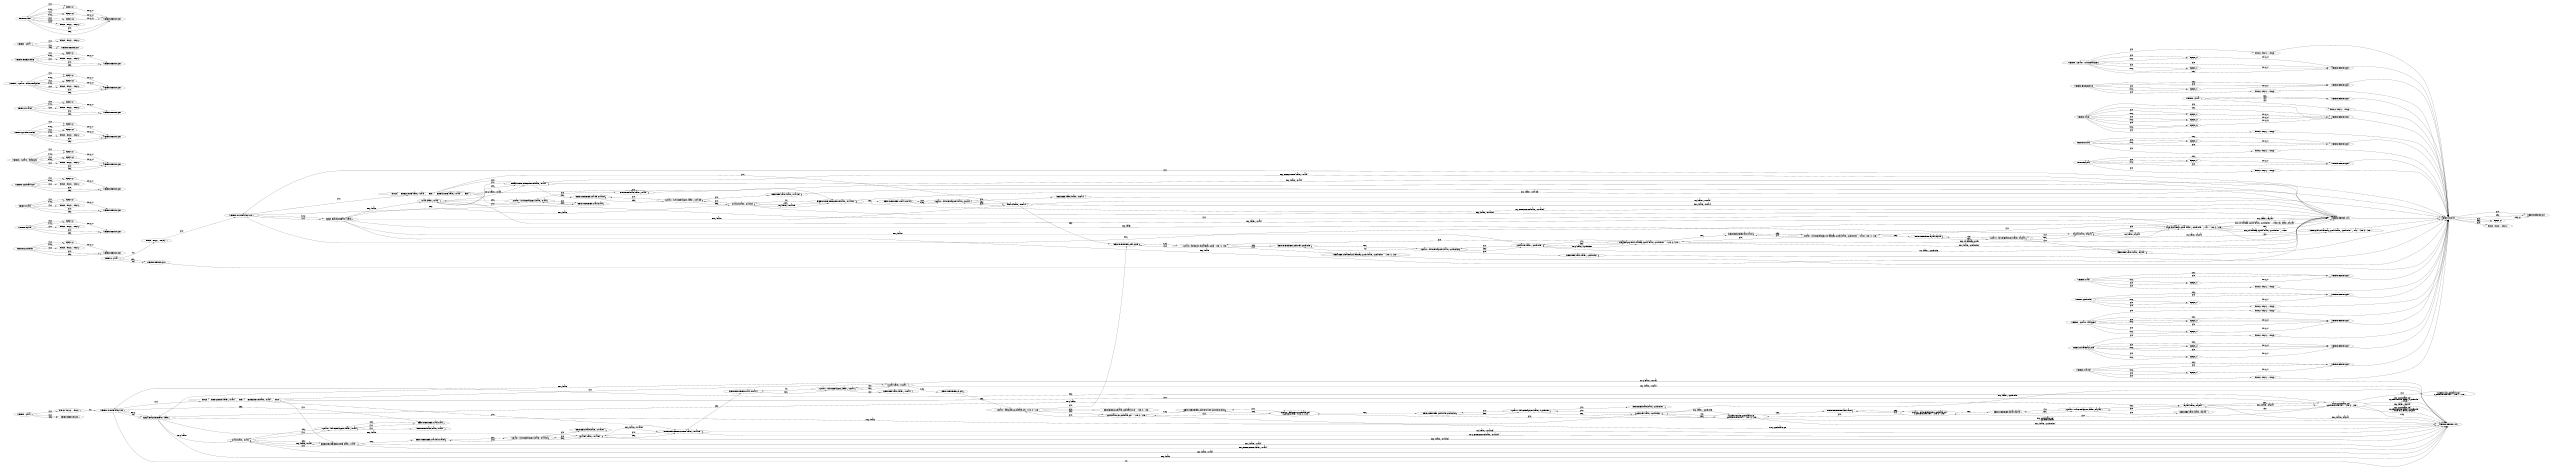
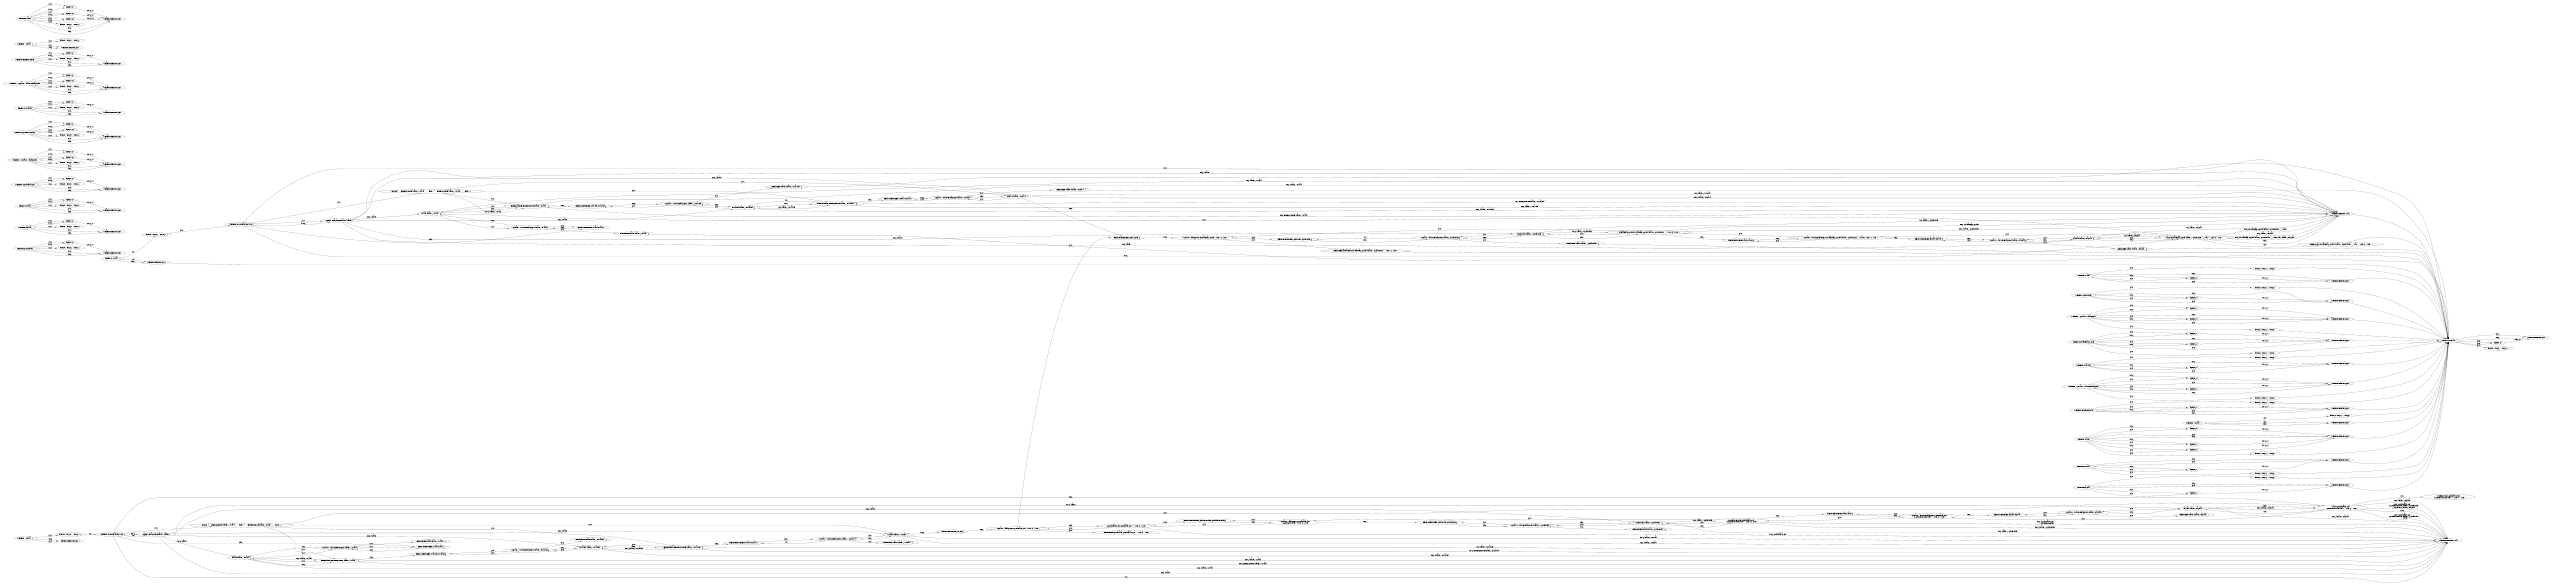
(1159, 247) -> none
